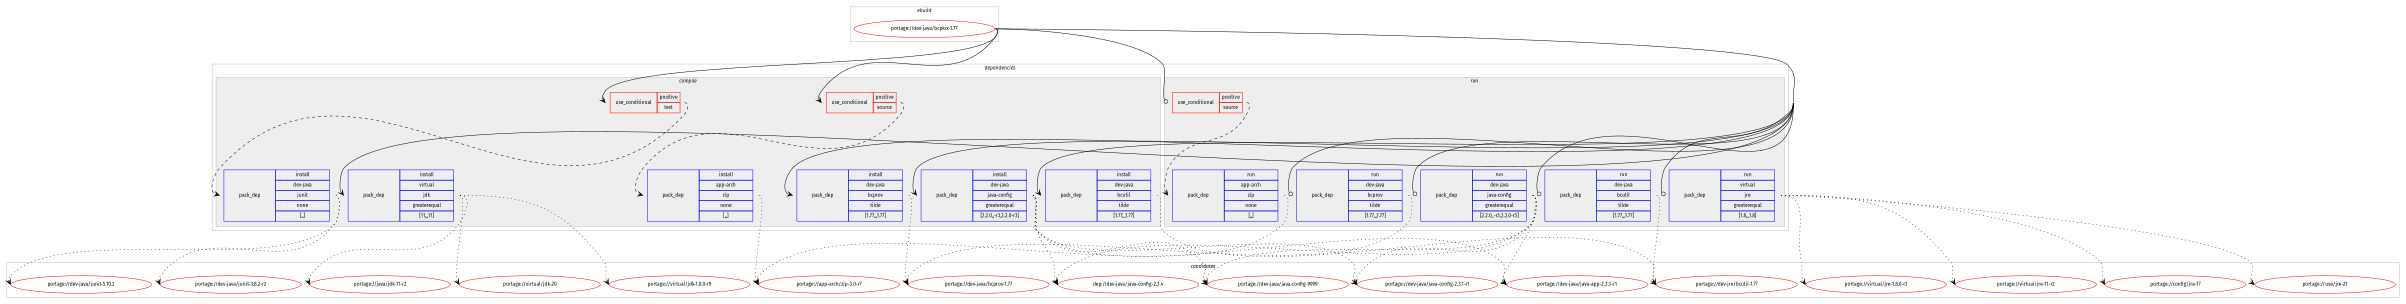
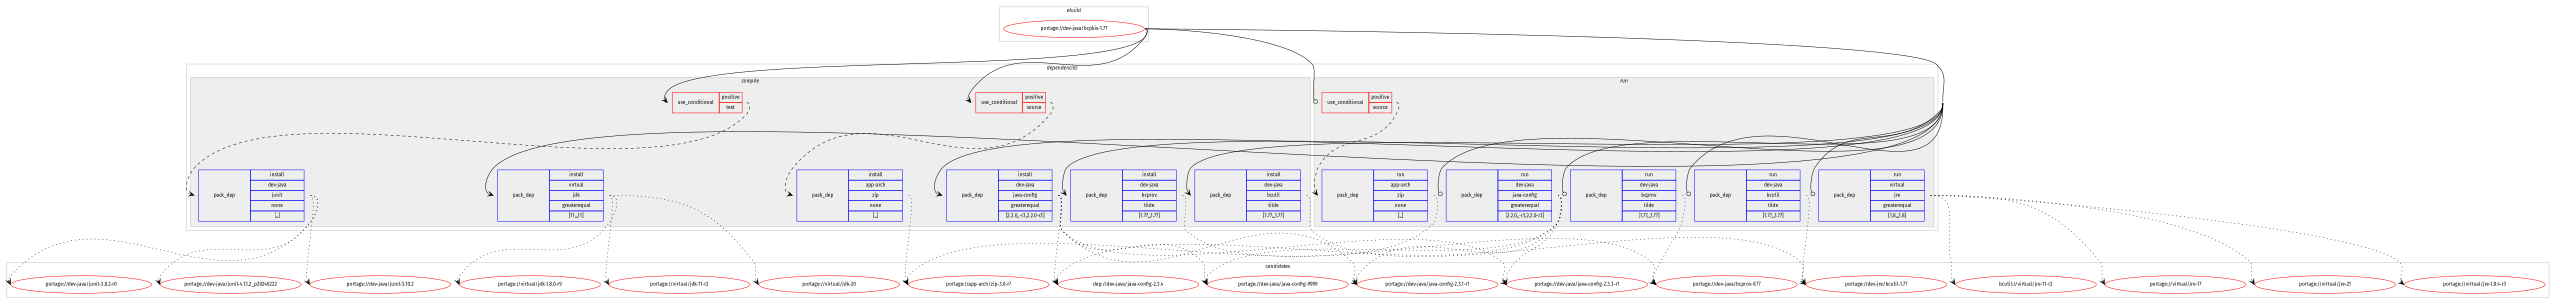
none -> (231, 285)
(231, 285) -> (81, 285)
(380, 285) -> (680, 285)
(979, 285) -> (1727, 285)
(1577, 285) -> (1577, 285)
(1876, 285) -> (2475, 285)
(2026, 285) -> (2026, 285)
(2176, 285) -> (2176, 285)
(2325, 285) -> (2325, 285)
